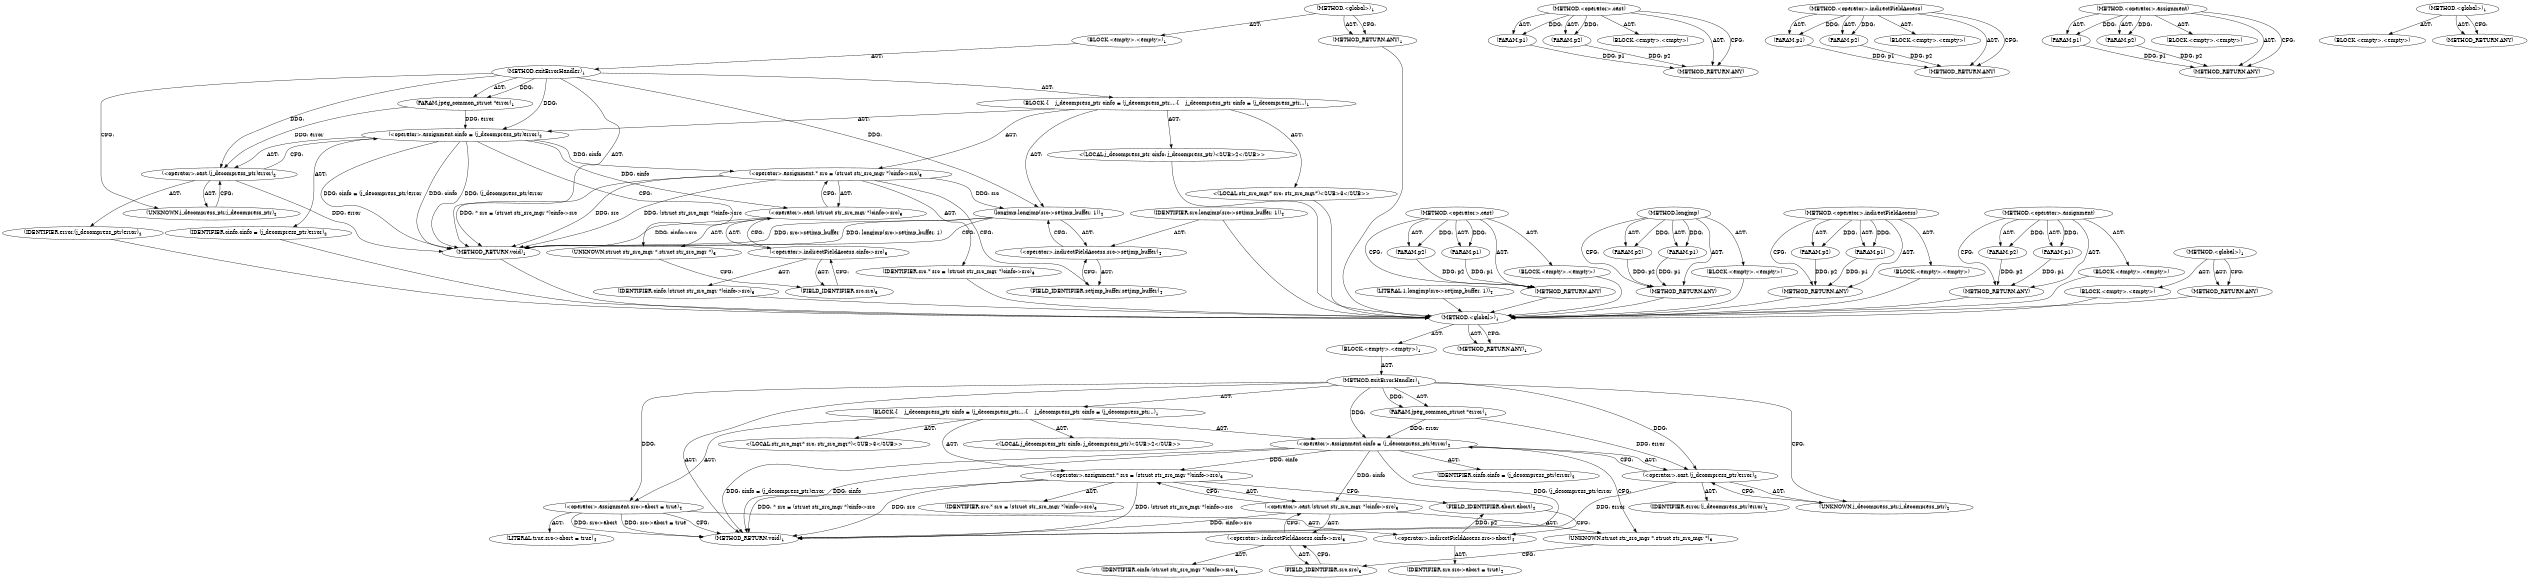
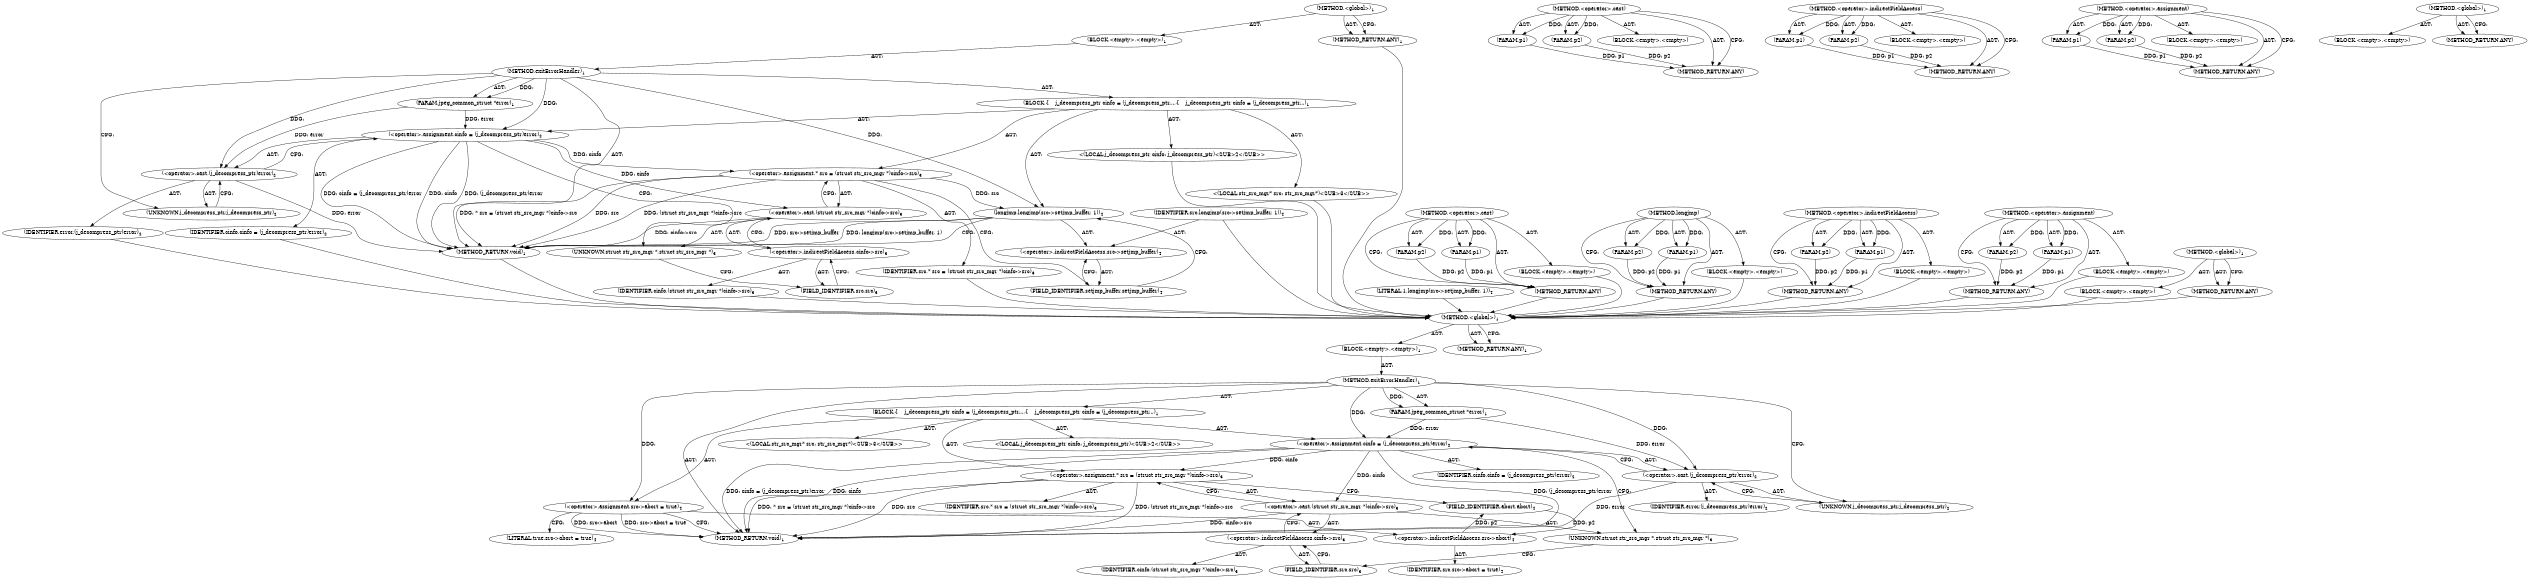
(1052, 237) -> (1184, 241)
(559, 523) -> (559, 523)
(1584, 523) -> (1584, 523)
